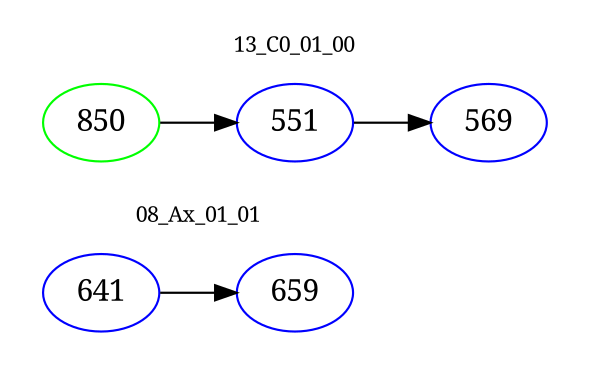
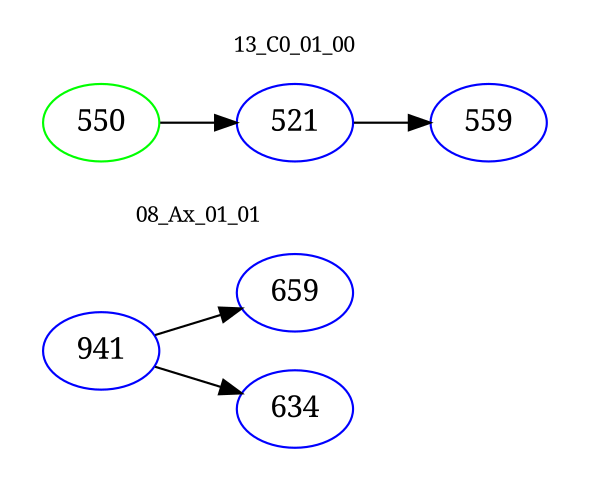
(101, 123) -> (101, 123)
(295, 123) -> (295, 123)
(489, 123) -> (489, 123)
(101, 293) -> (101, 351)
none -> (295, 409)
